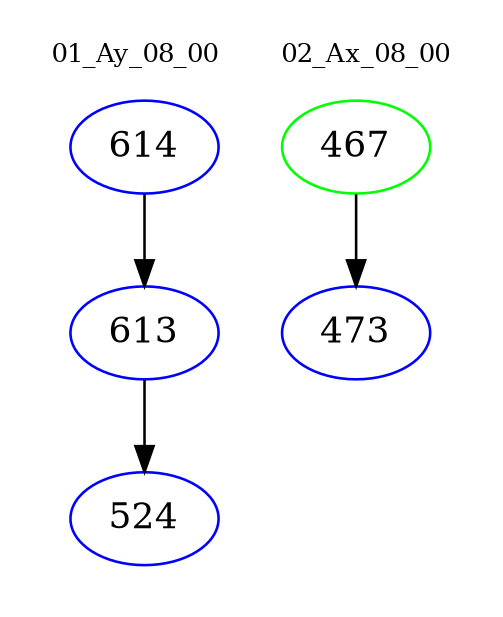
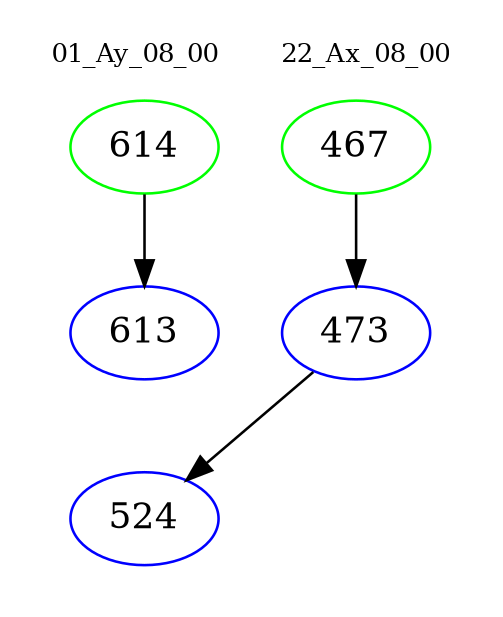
(366, 55) -> (366, 55)
(145, 147) -> (145, 147)
(145, 413) -> (260, 417)
